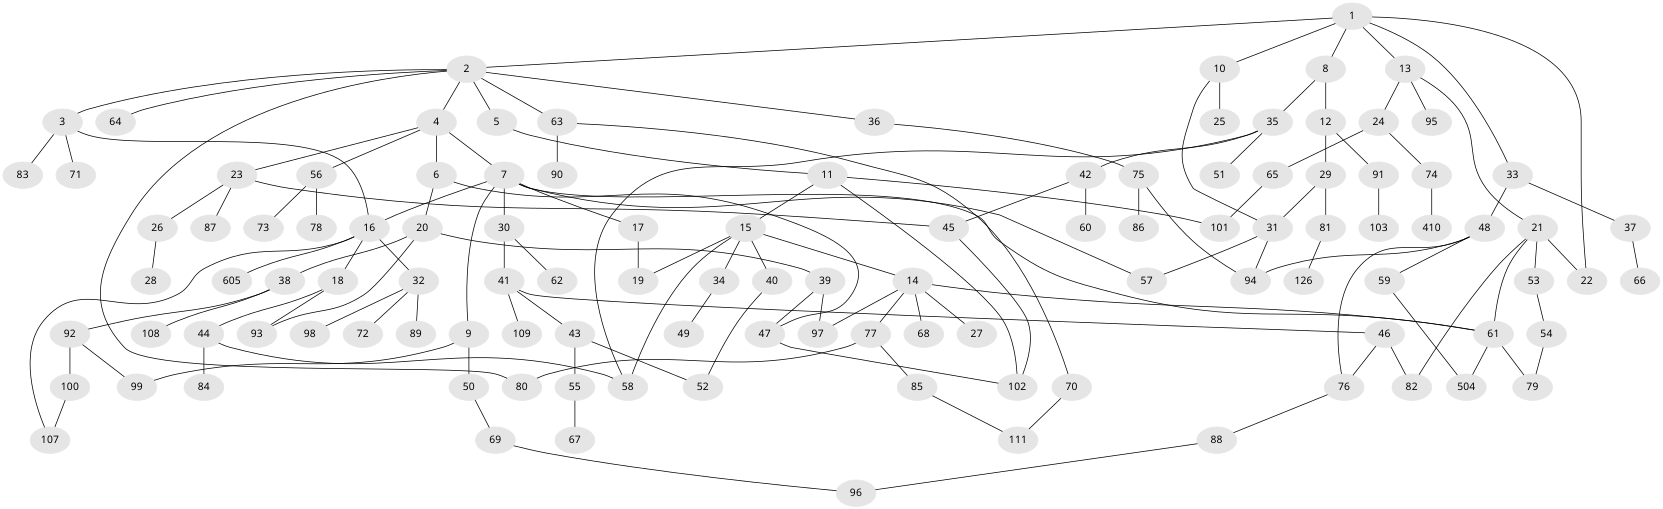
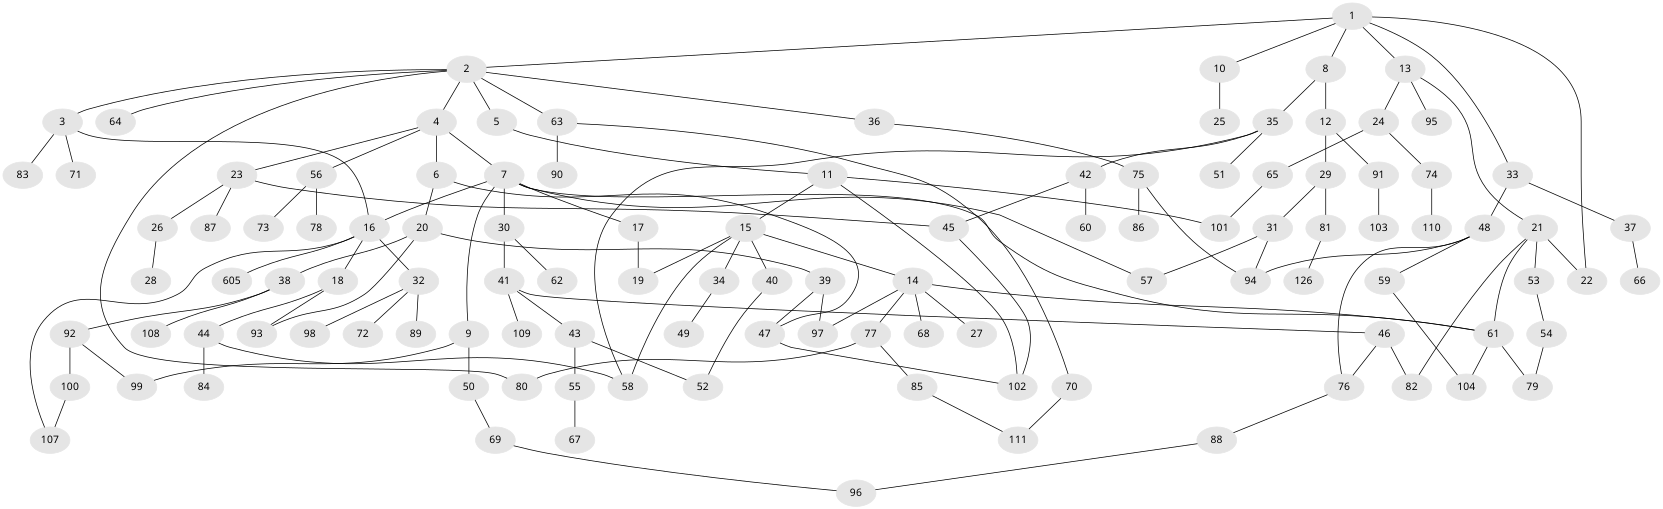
(1184, 168) -> none
(1432, 228) -> (1432, 228)
(1466, 387) -> (1466, 387)
